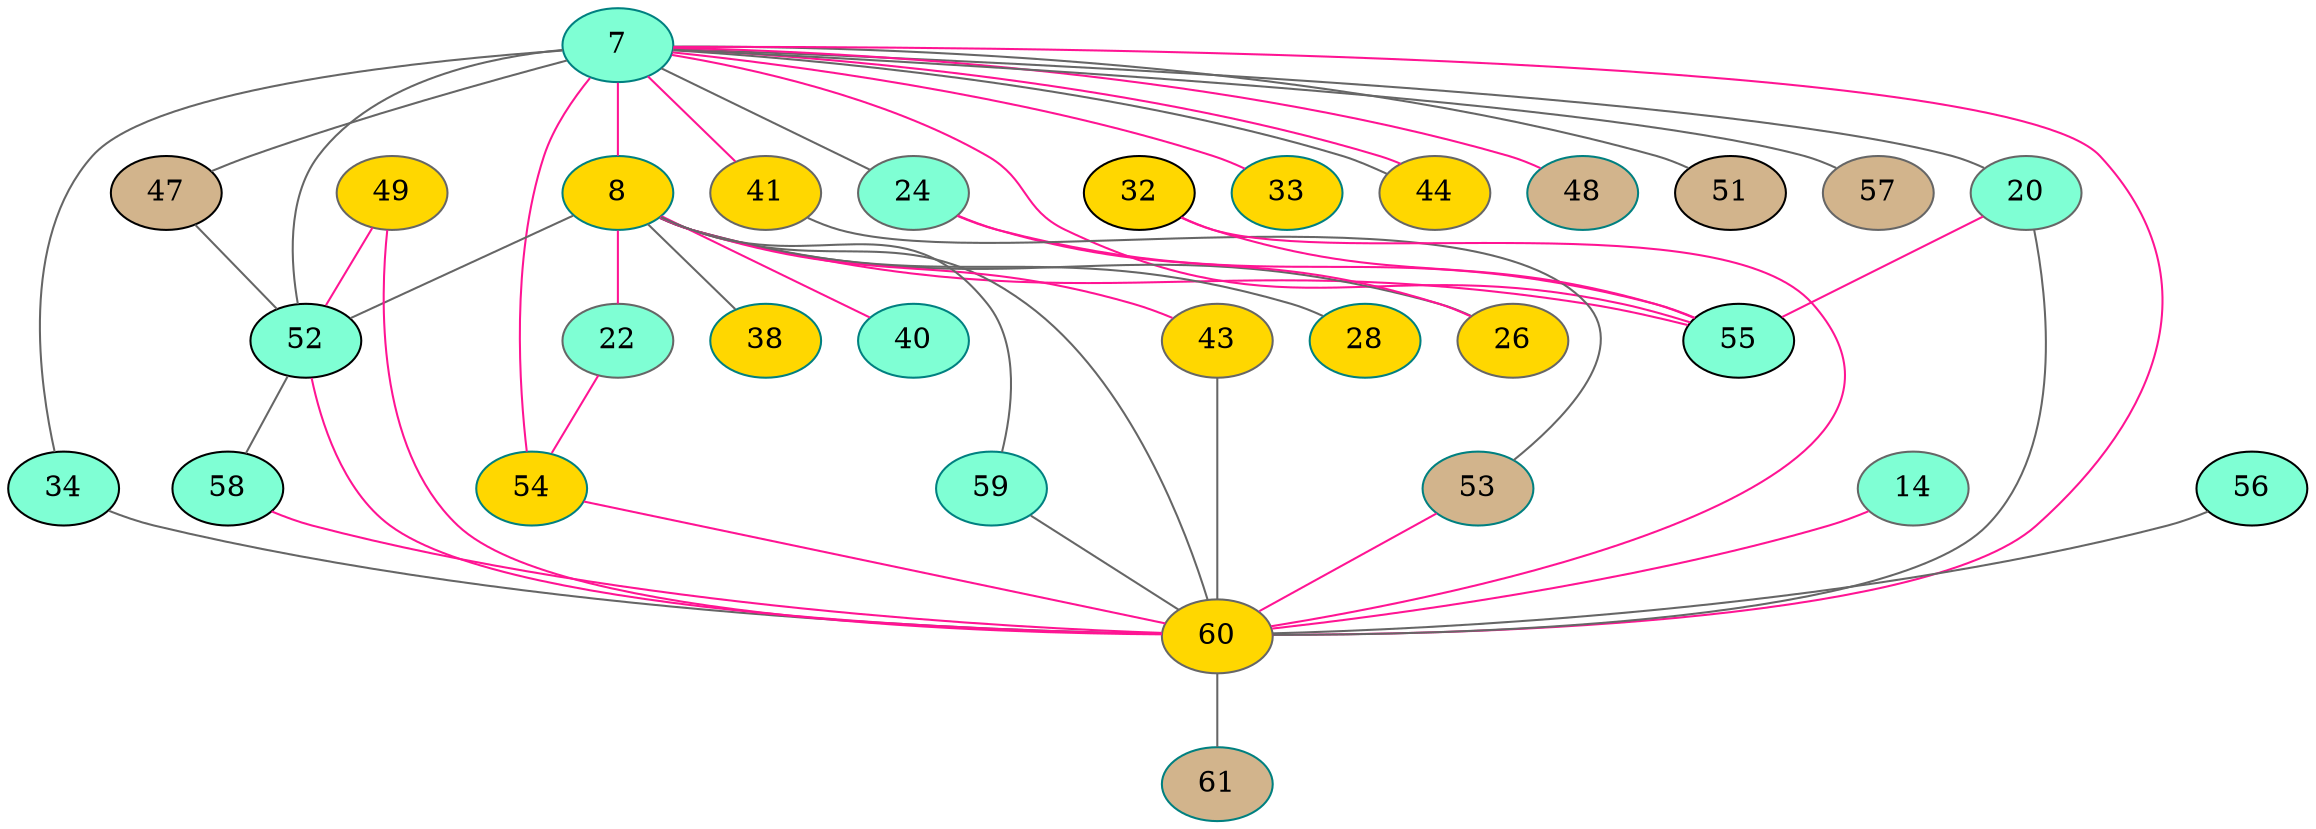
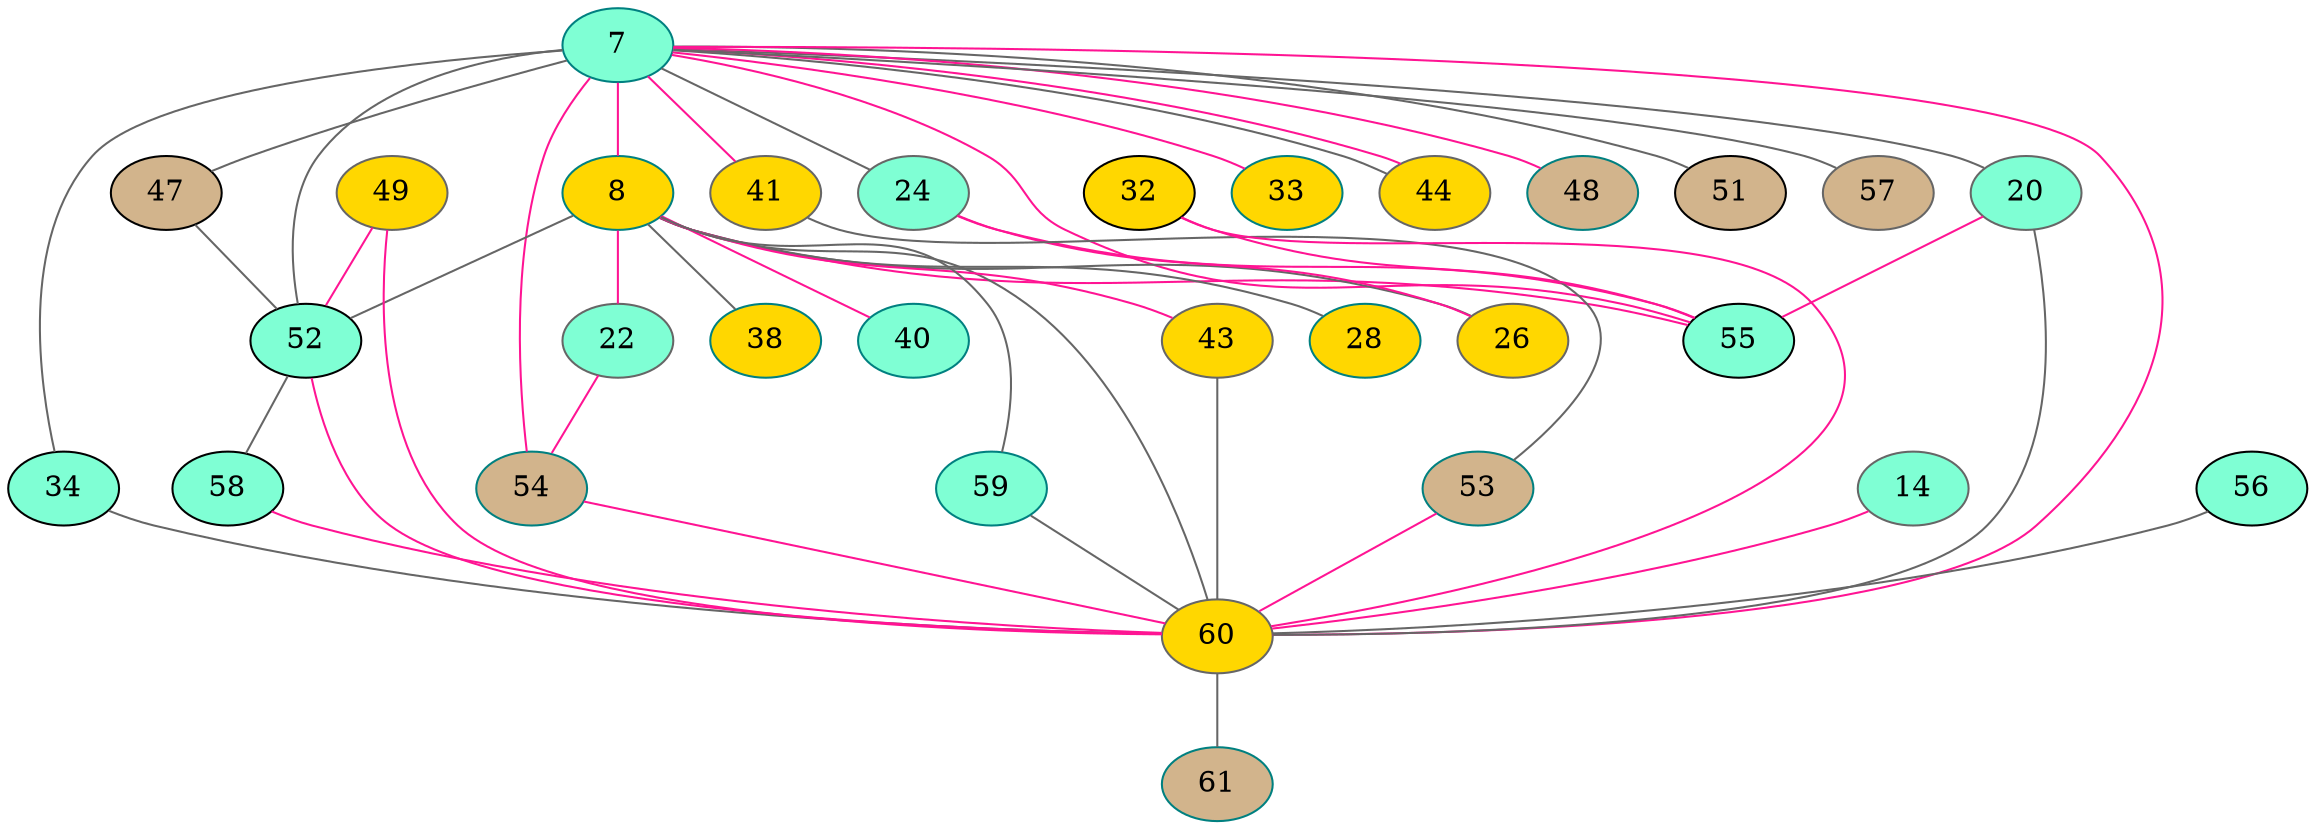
(532, 489) -> (532, 489)
